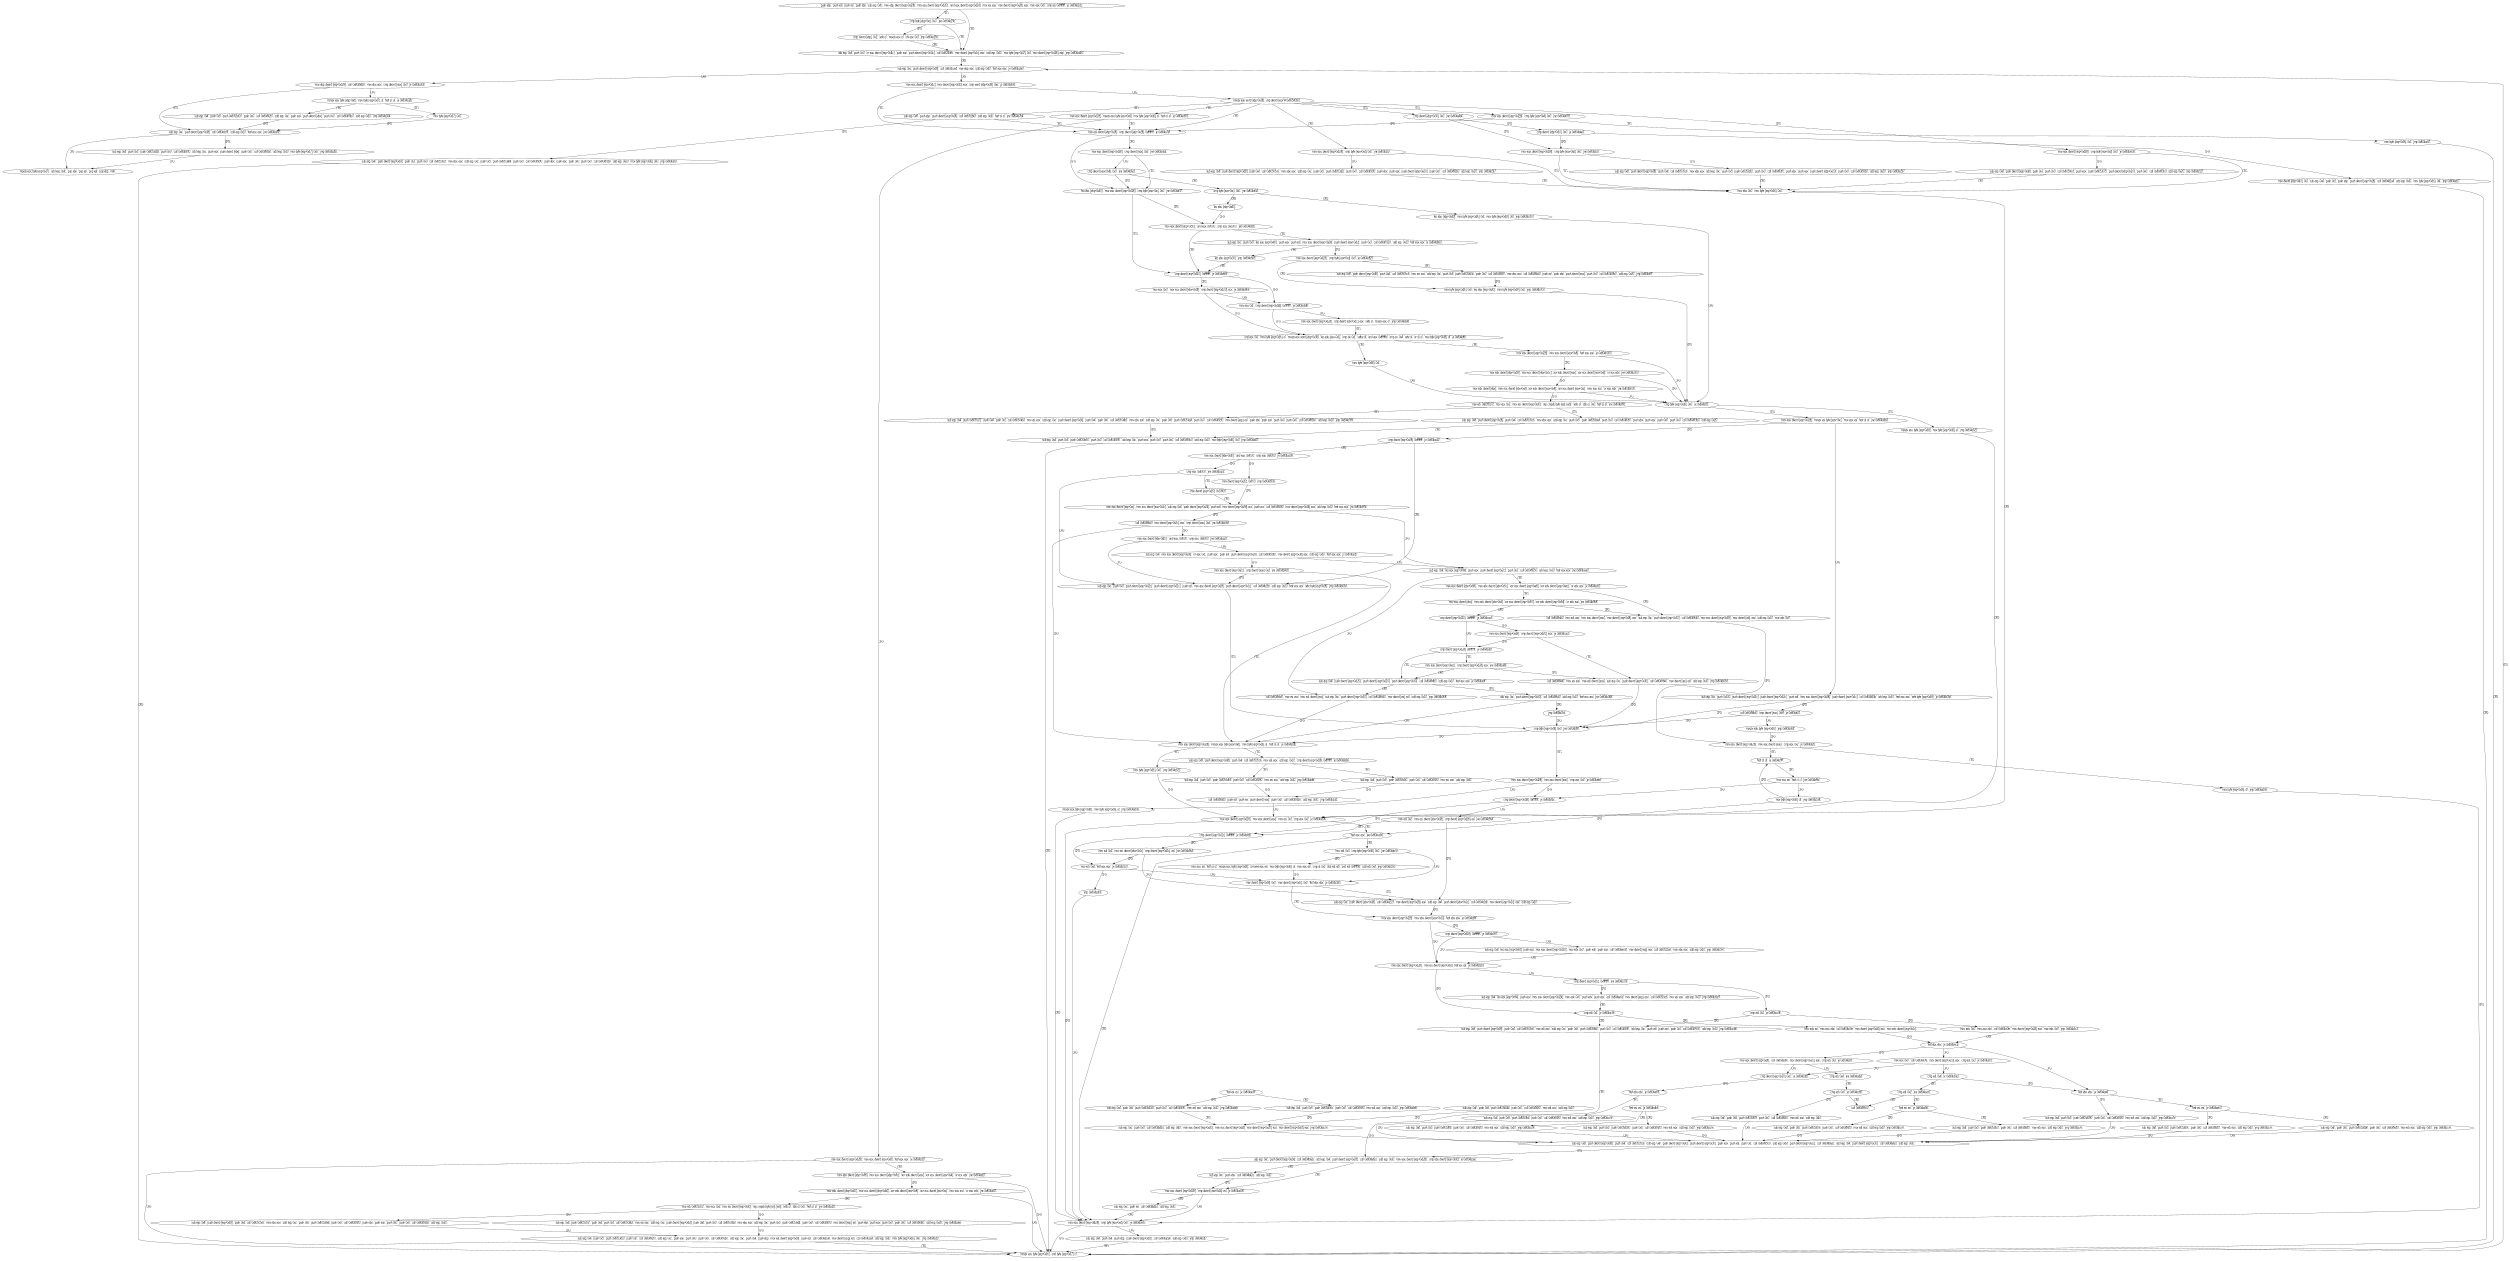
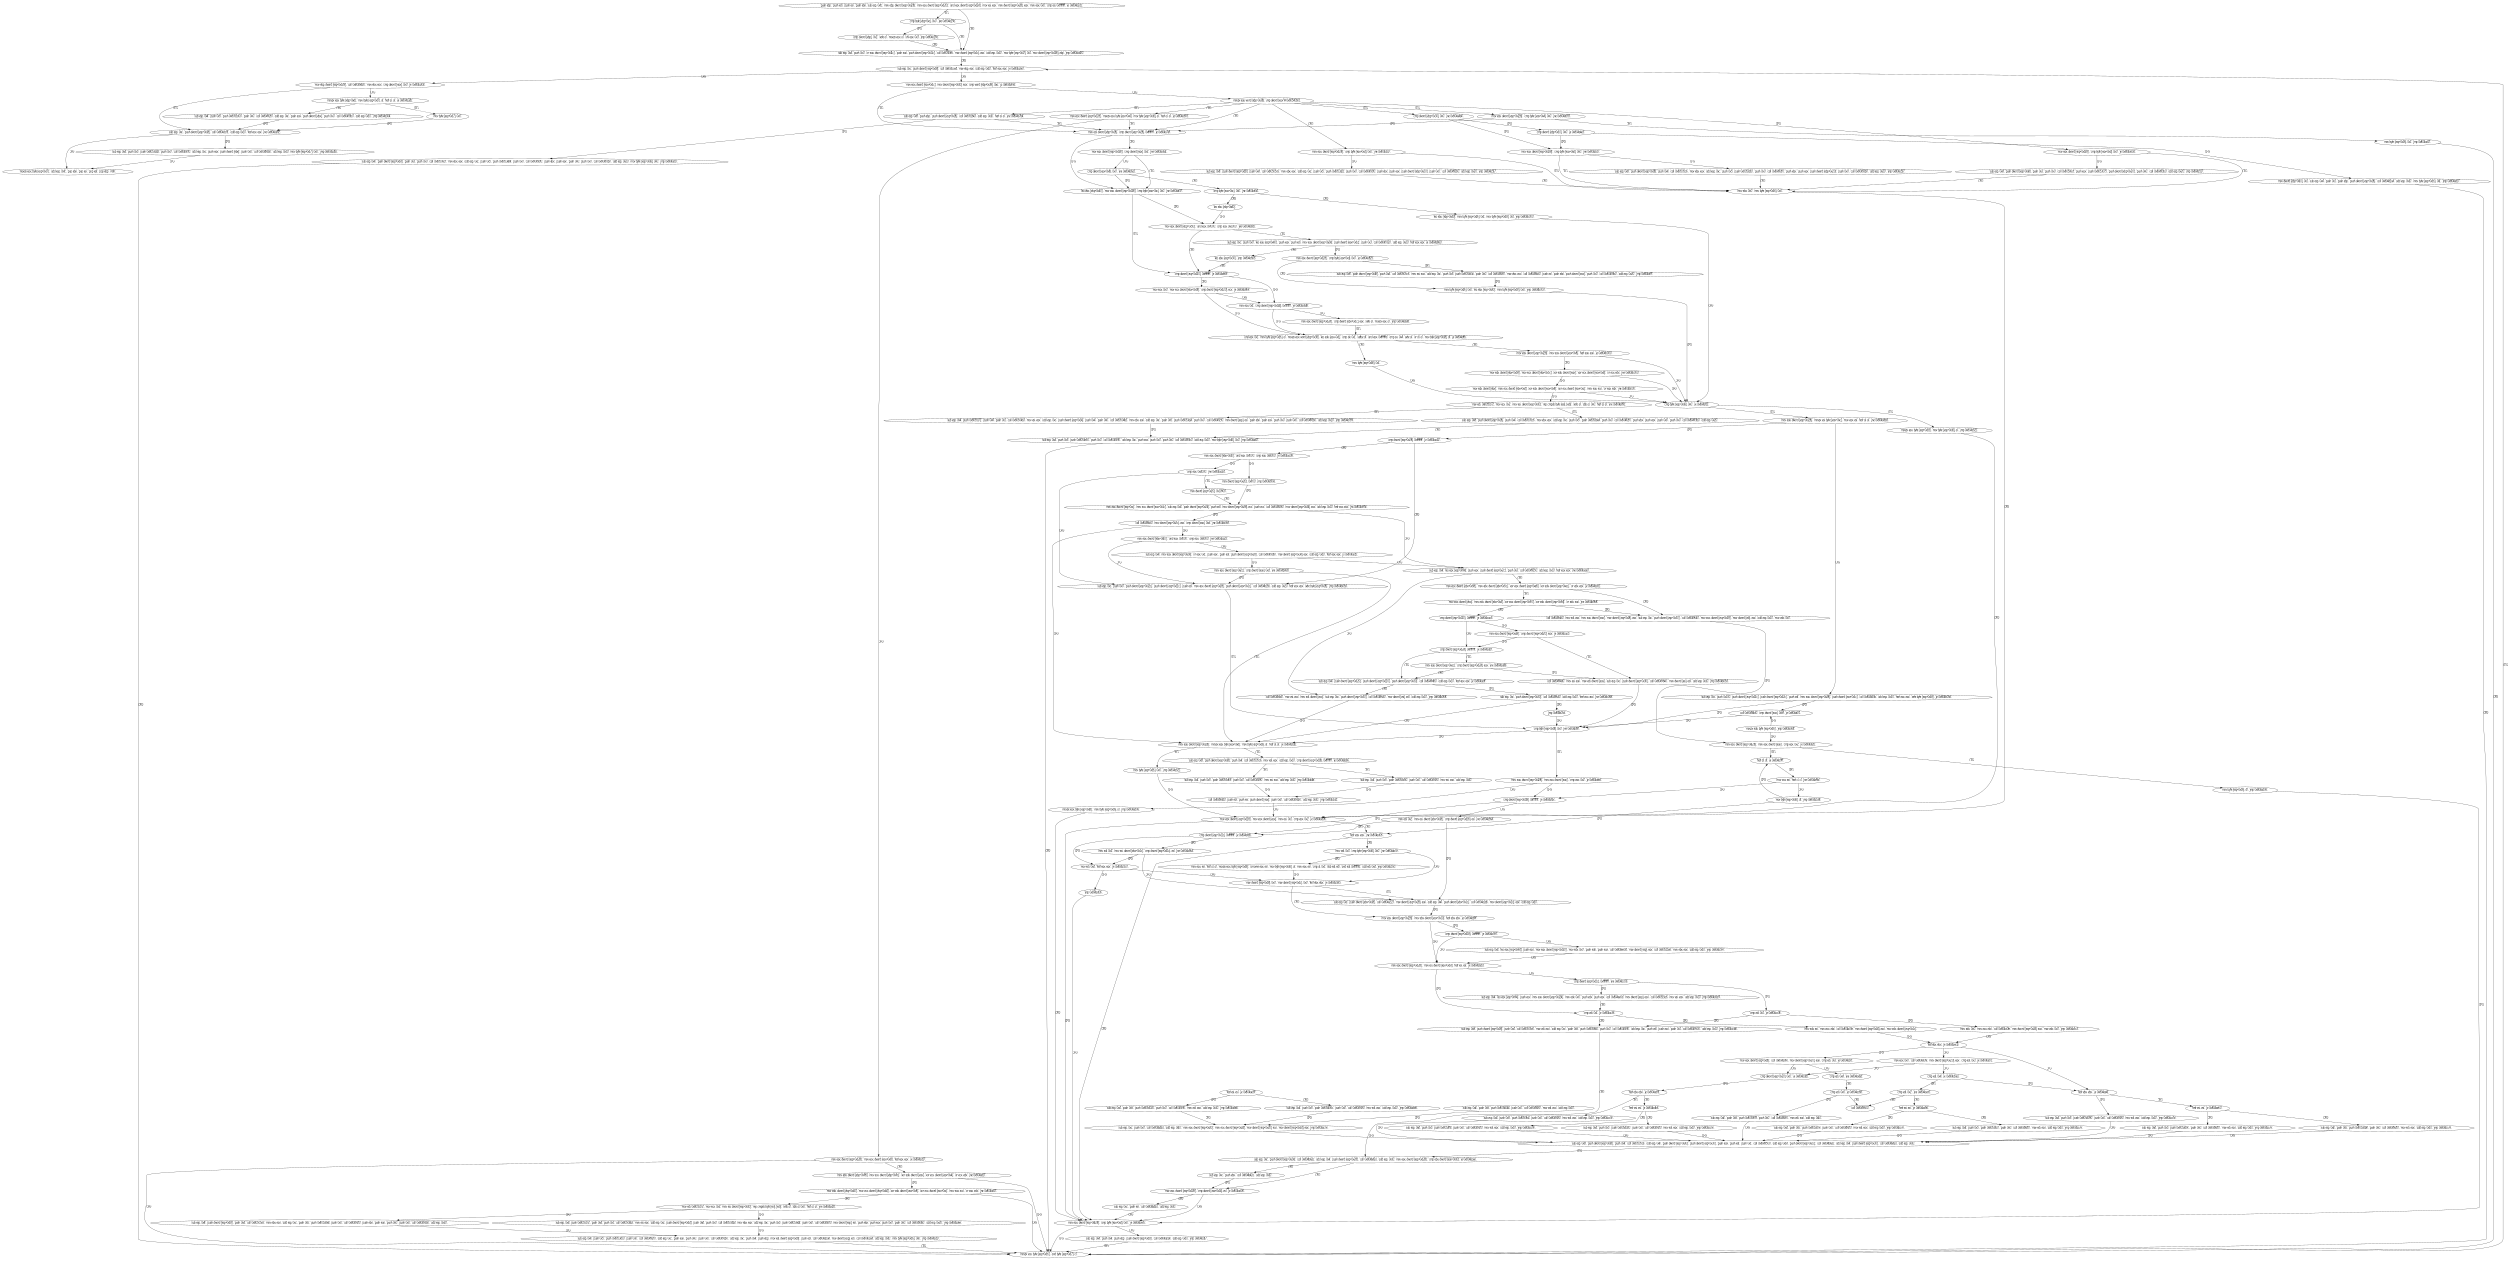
(1206, 472) -> (1206, 472)
(1766, 720) -> (1771, 722)
(1367, 835) -> (1367, 835)
(1093, 893) -> (1093, 893)
none -> (1644, 1100)
